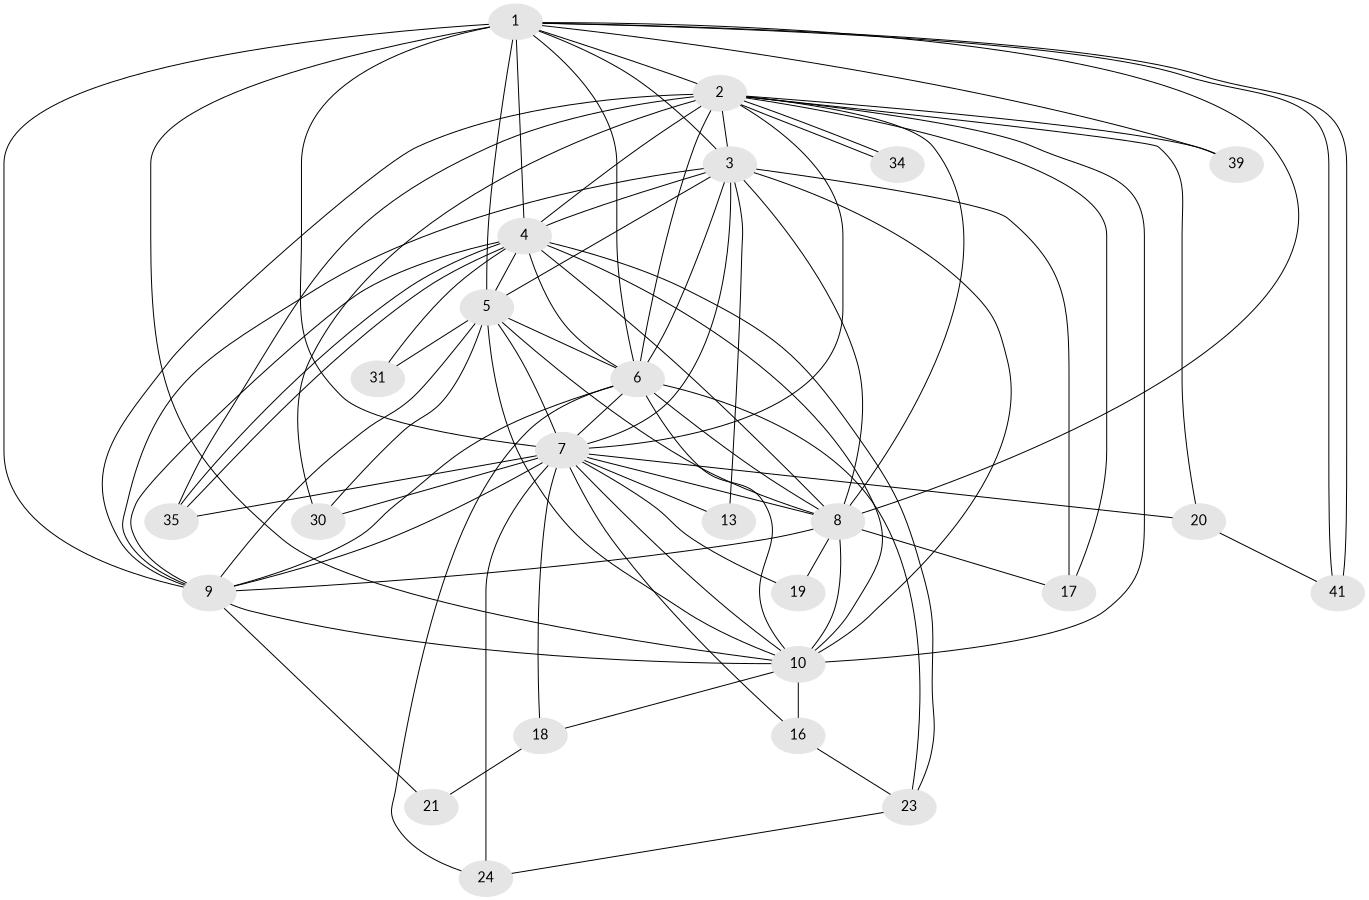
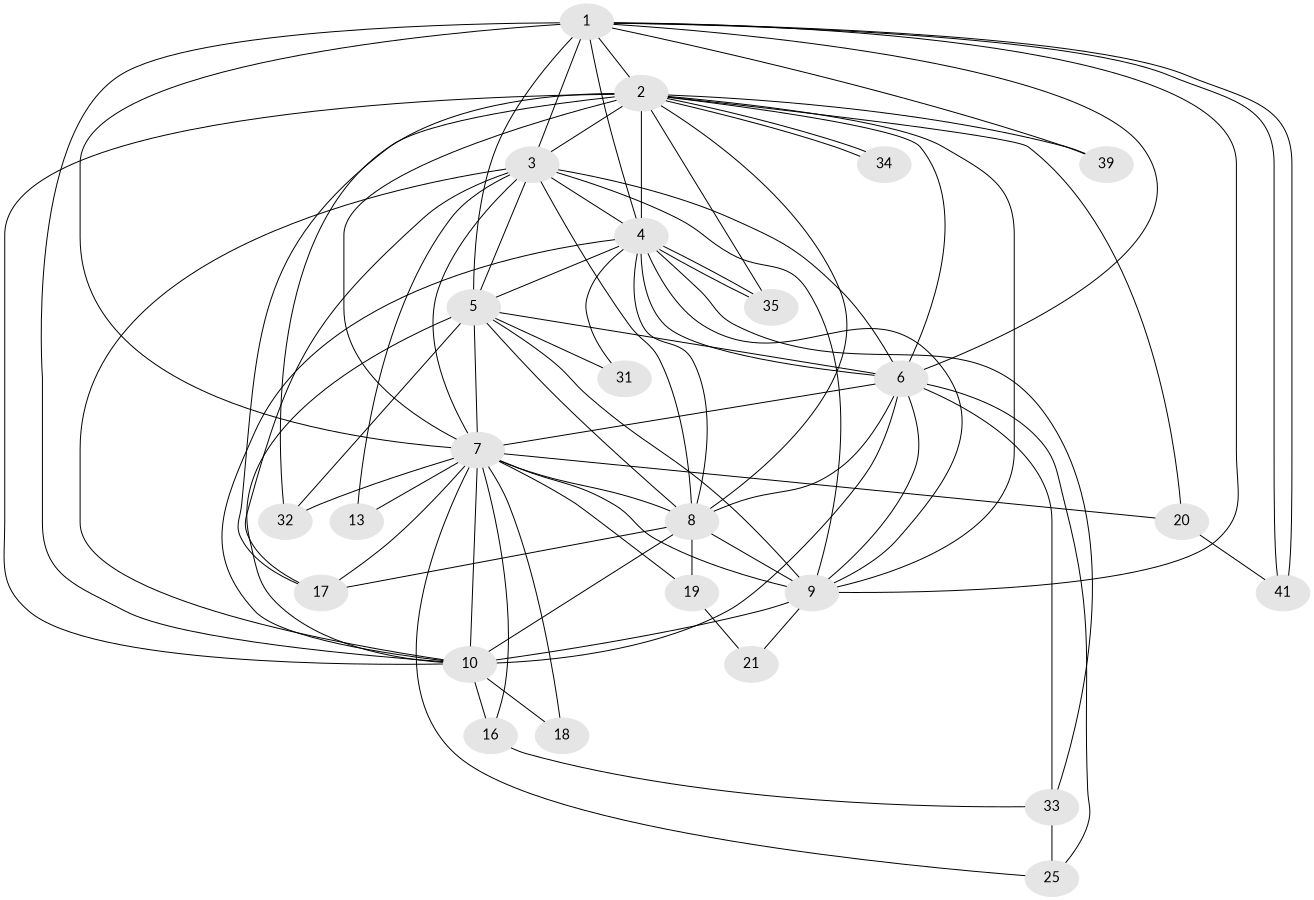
(1221, 109) -> none
(367, 486) -> (406, 527)
(318, 522) -> (285, 522)
(493, 767) -> (722, 629)
(909, 807) -> (1052, 807)
(486, 879) -> (1052, 879)
